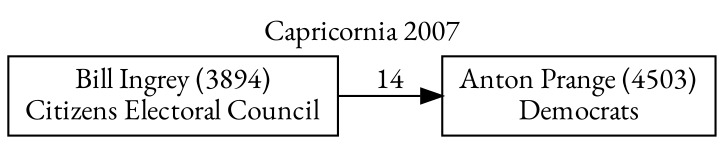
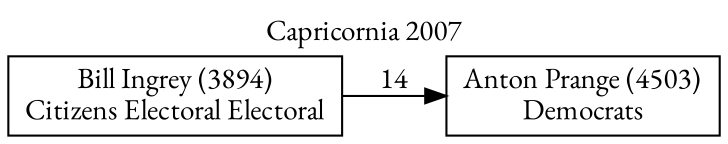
(173, 96) -> (175, 96)
